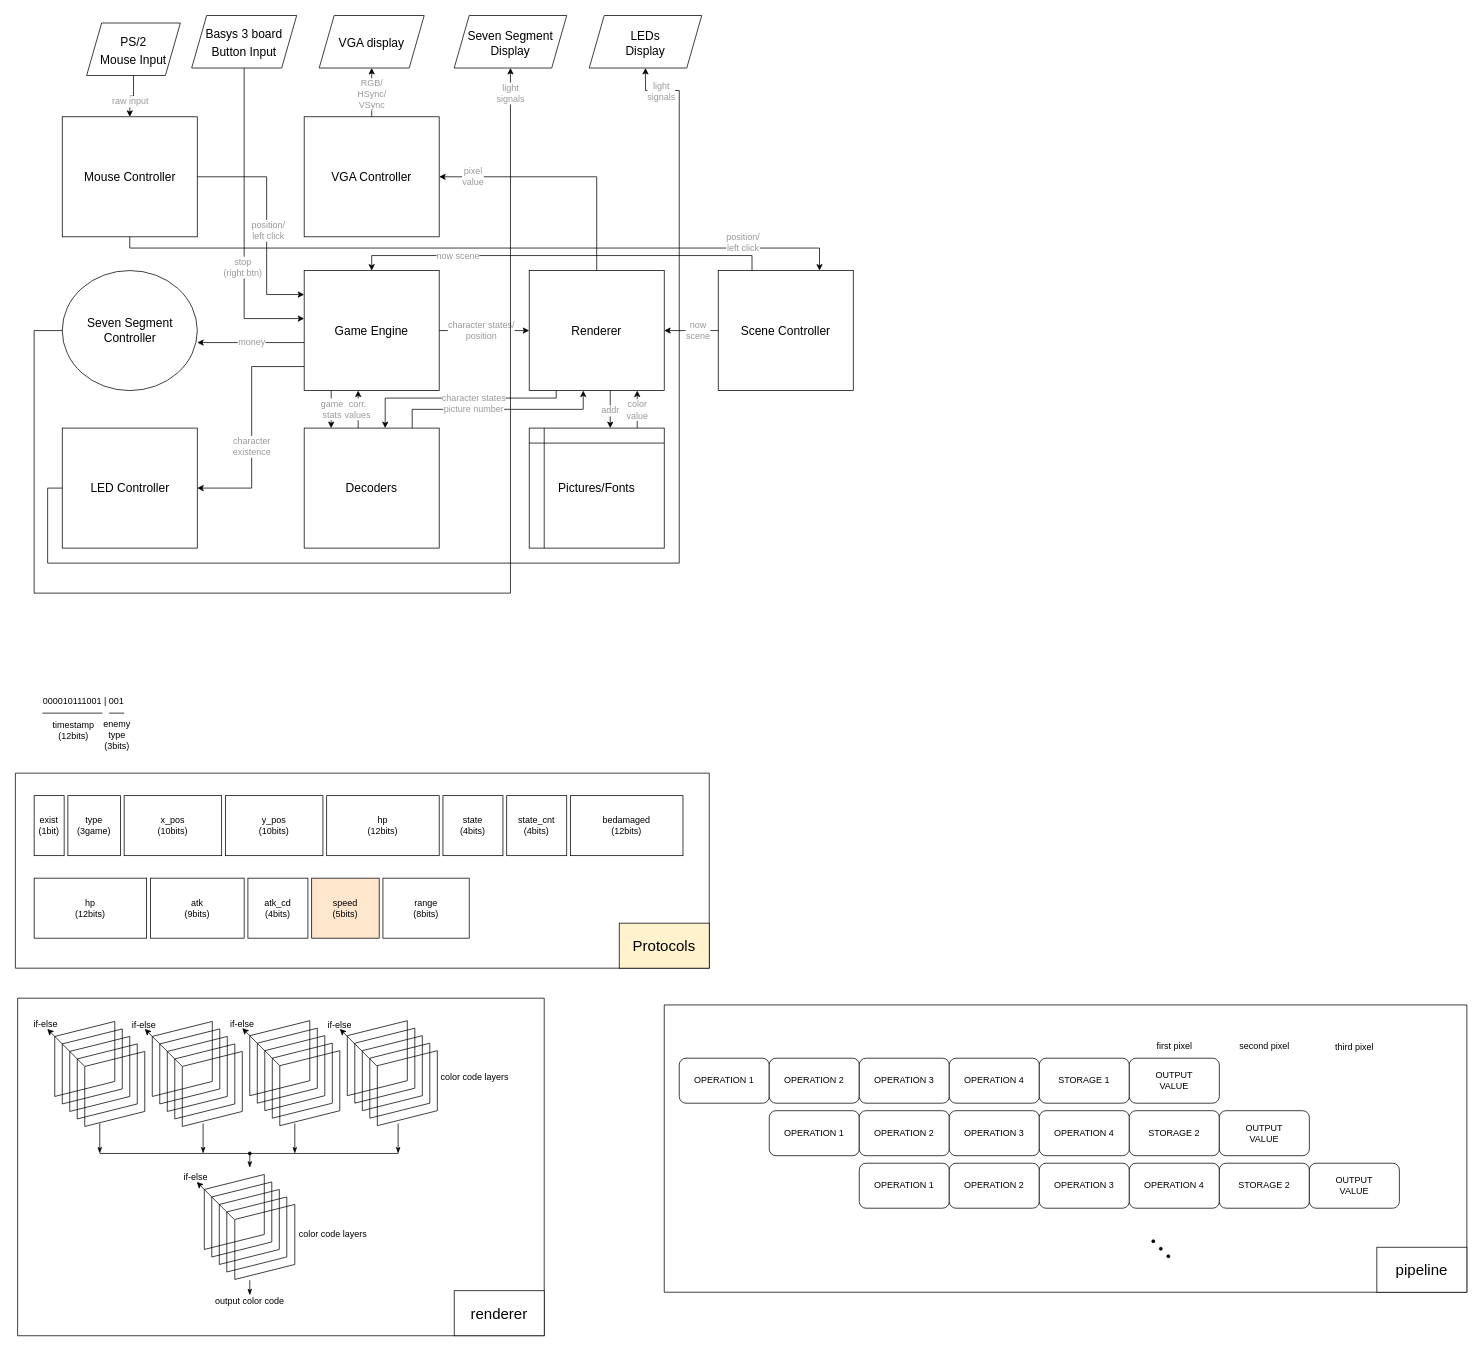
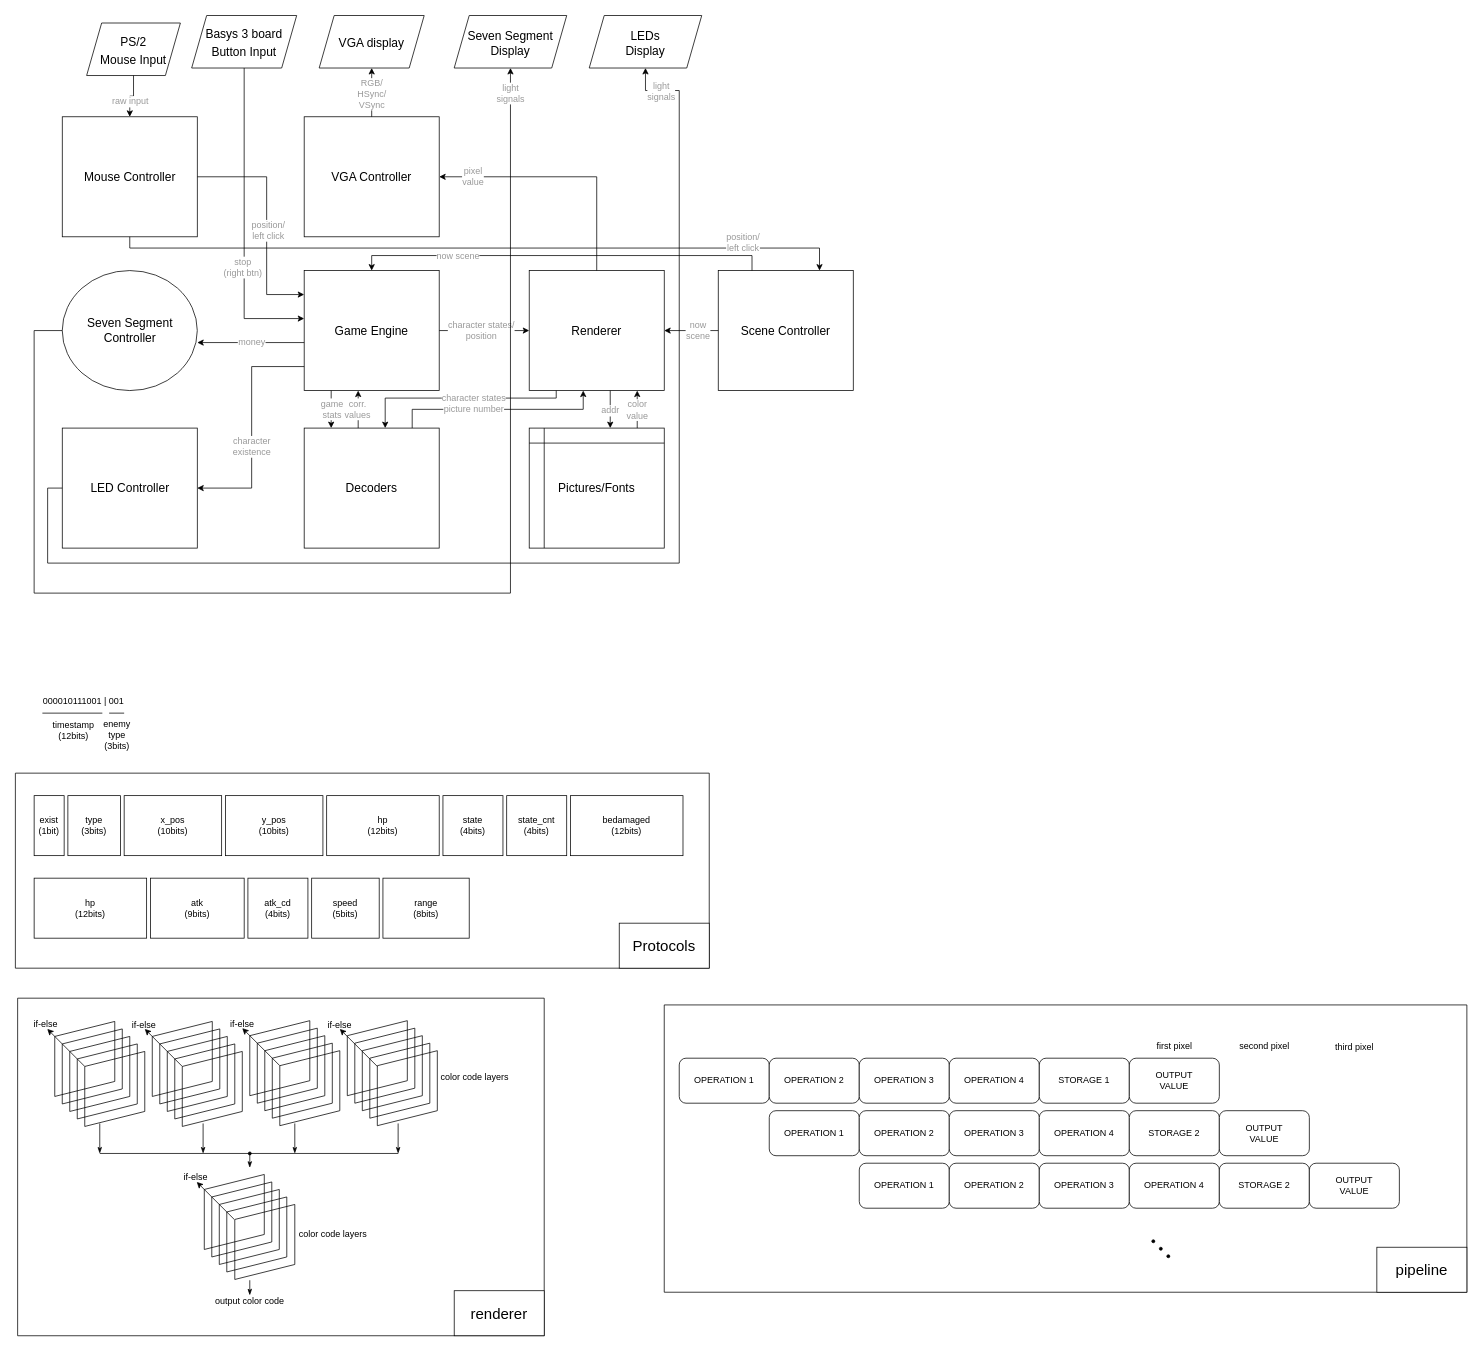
(94, 825) -> (94, 825)
(345, 908) -> (345, 908)
(664, 945) -> (664, 945)
